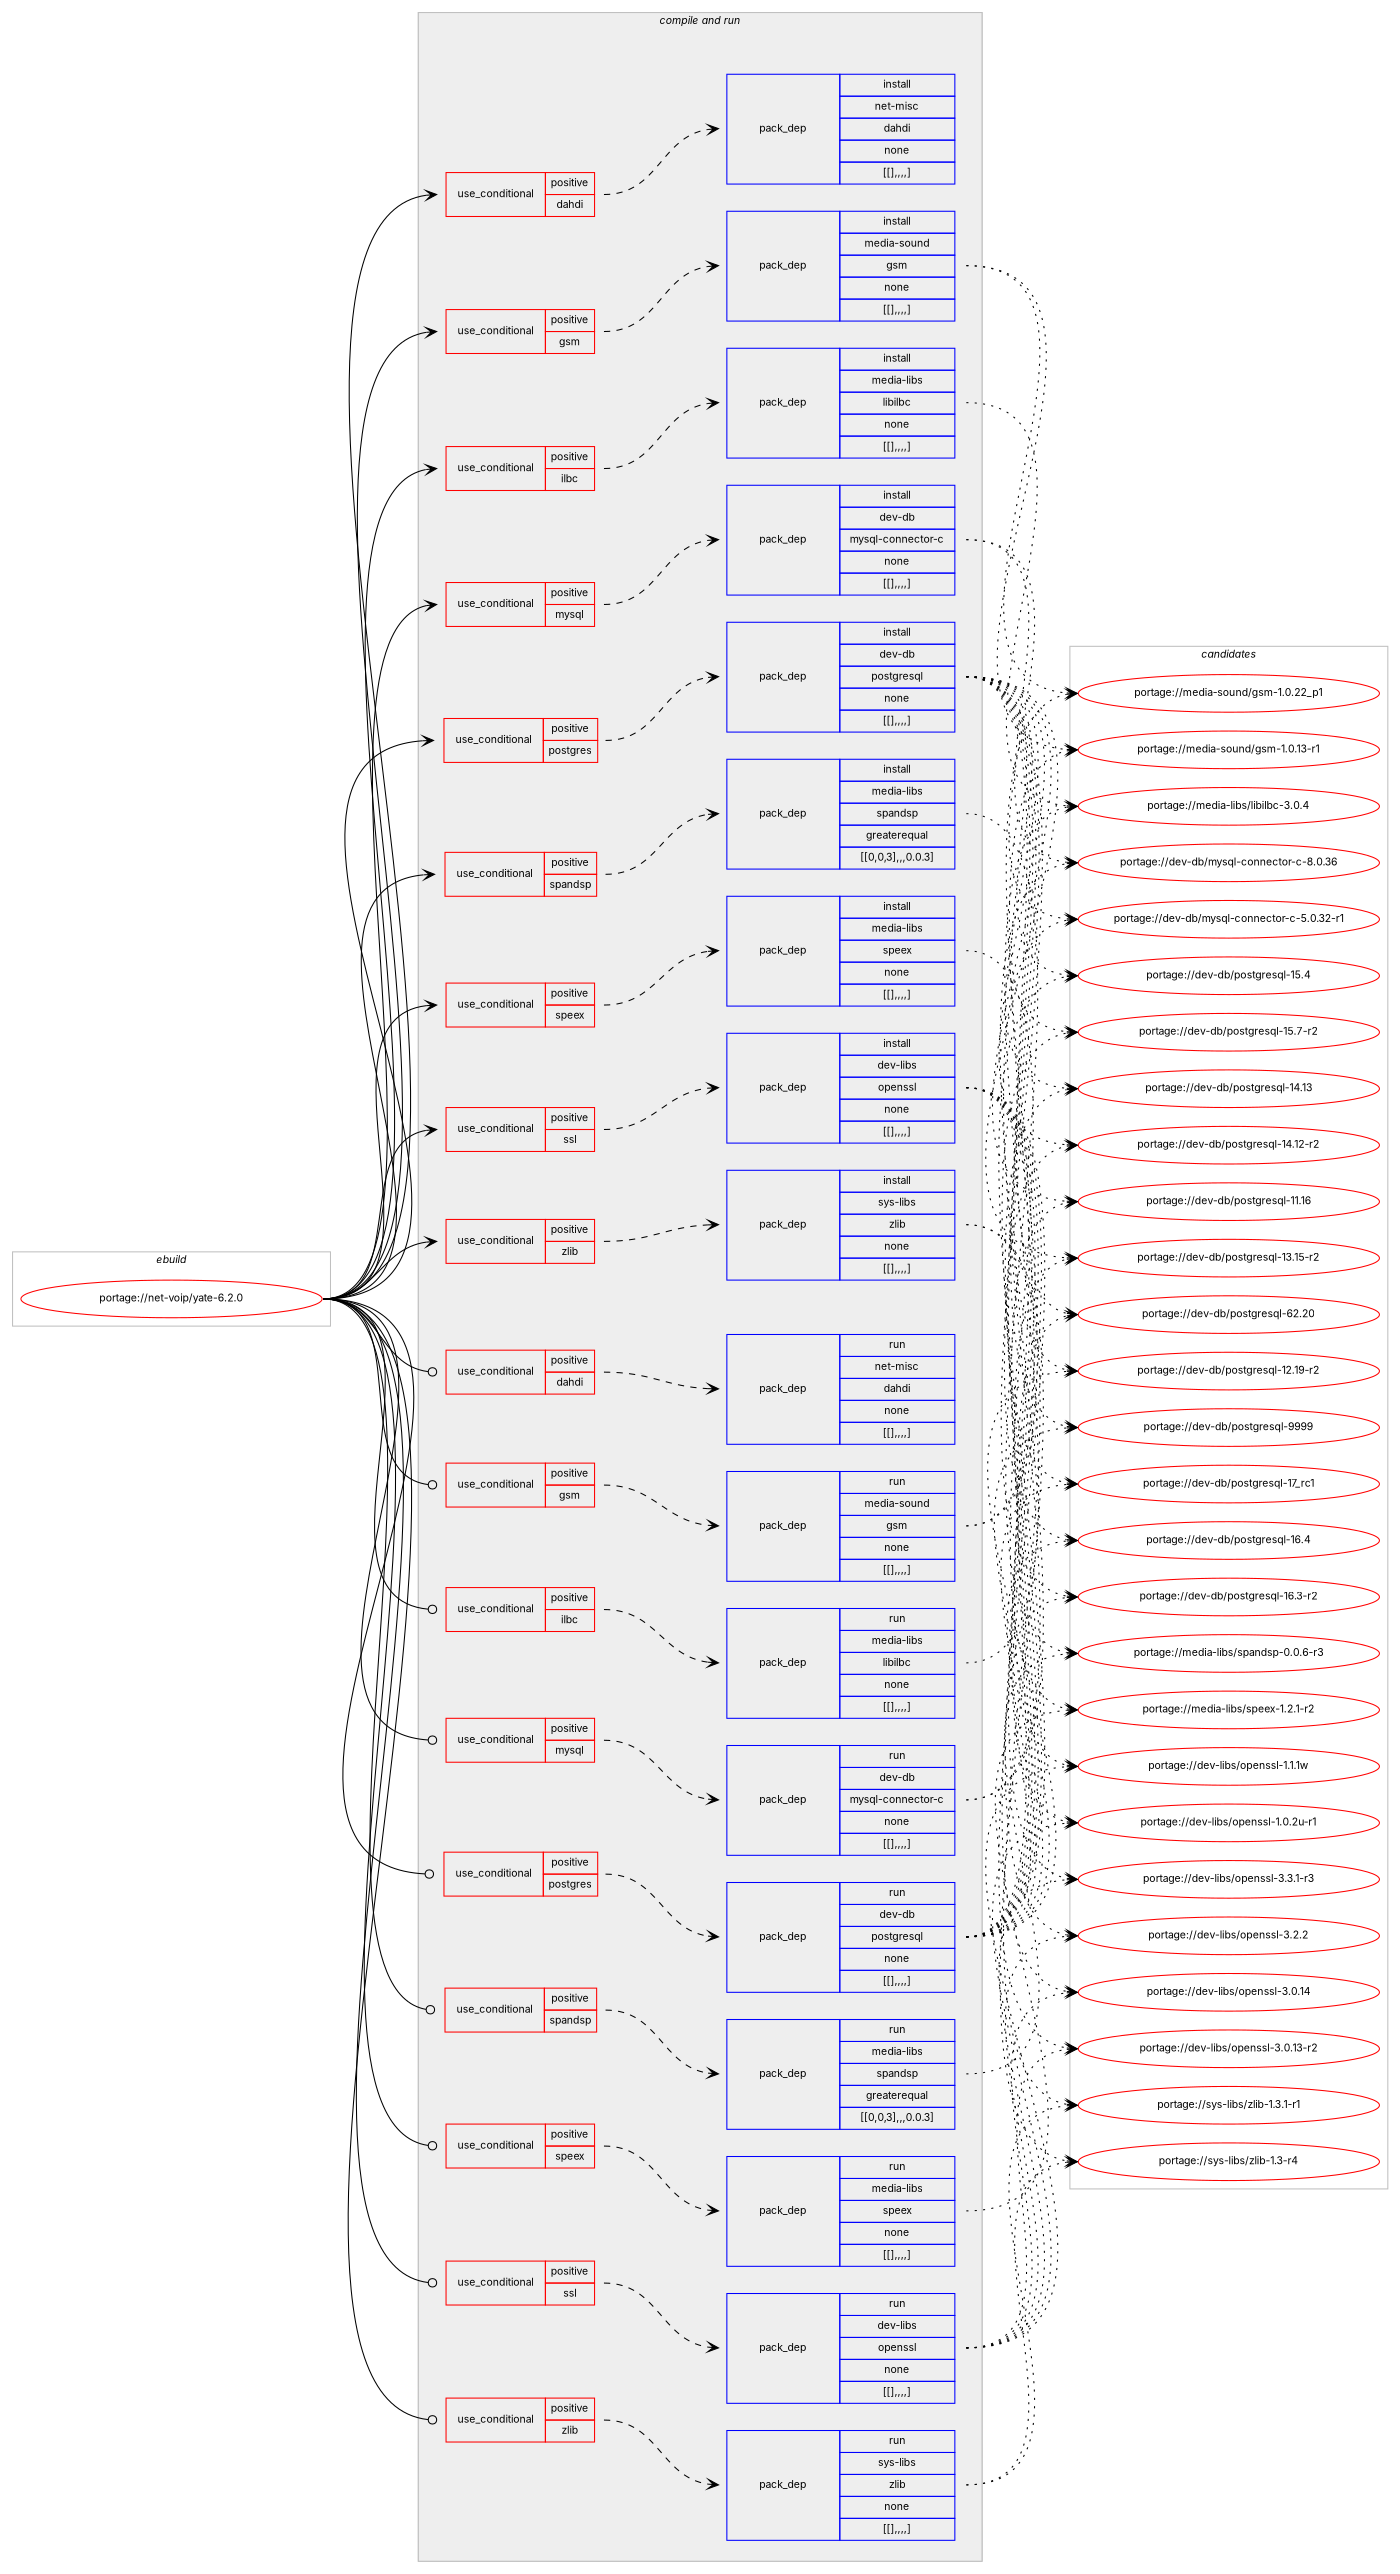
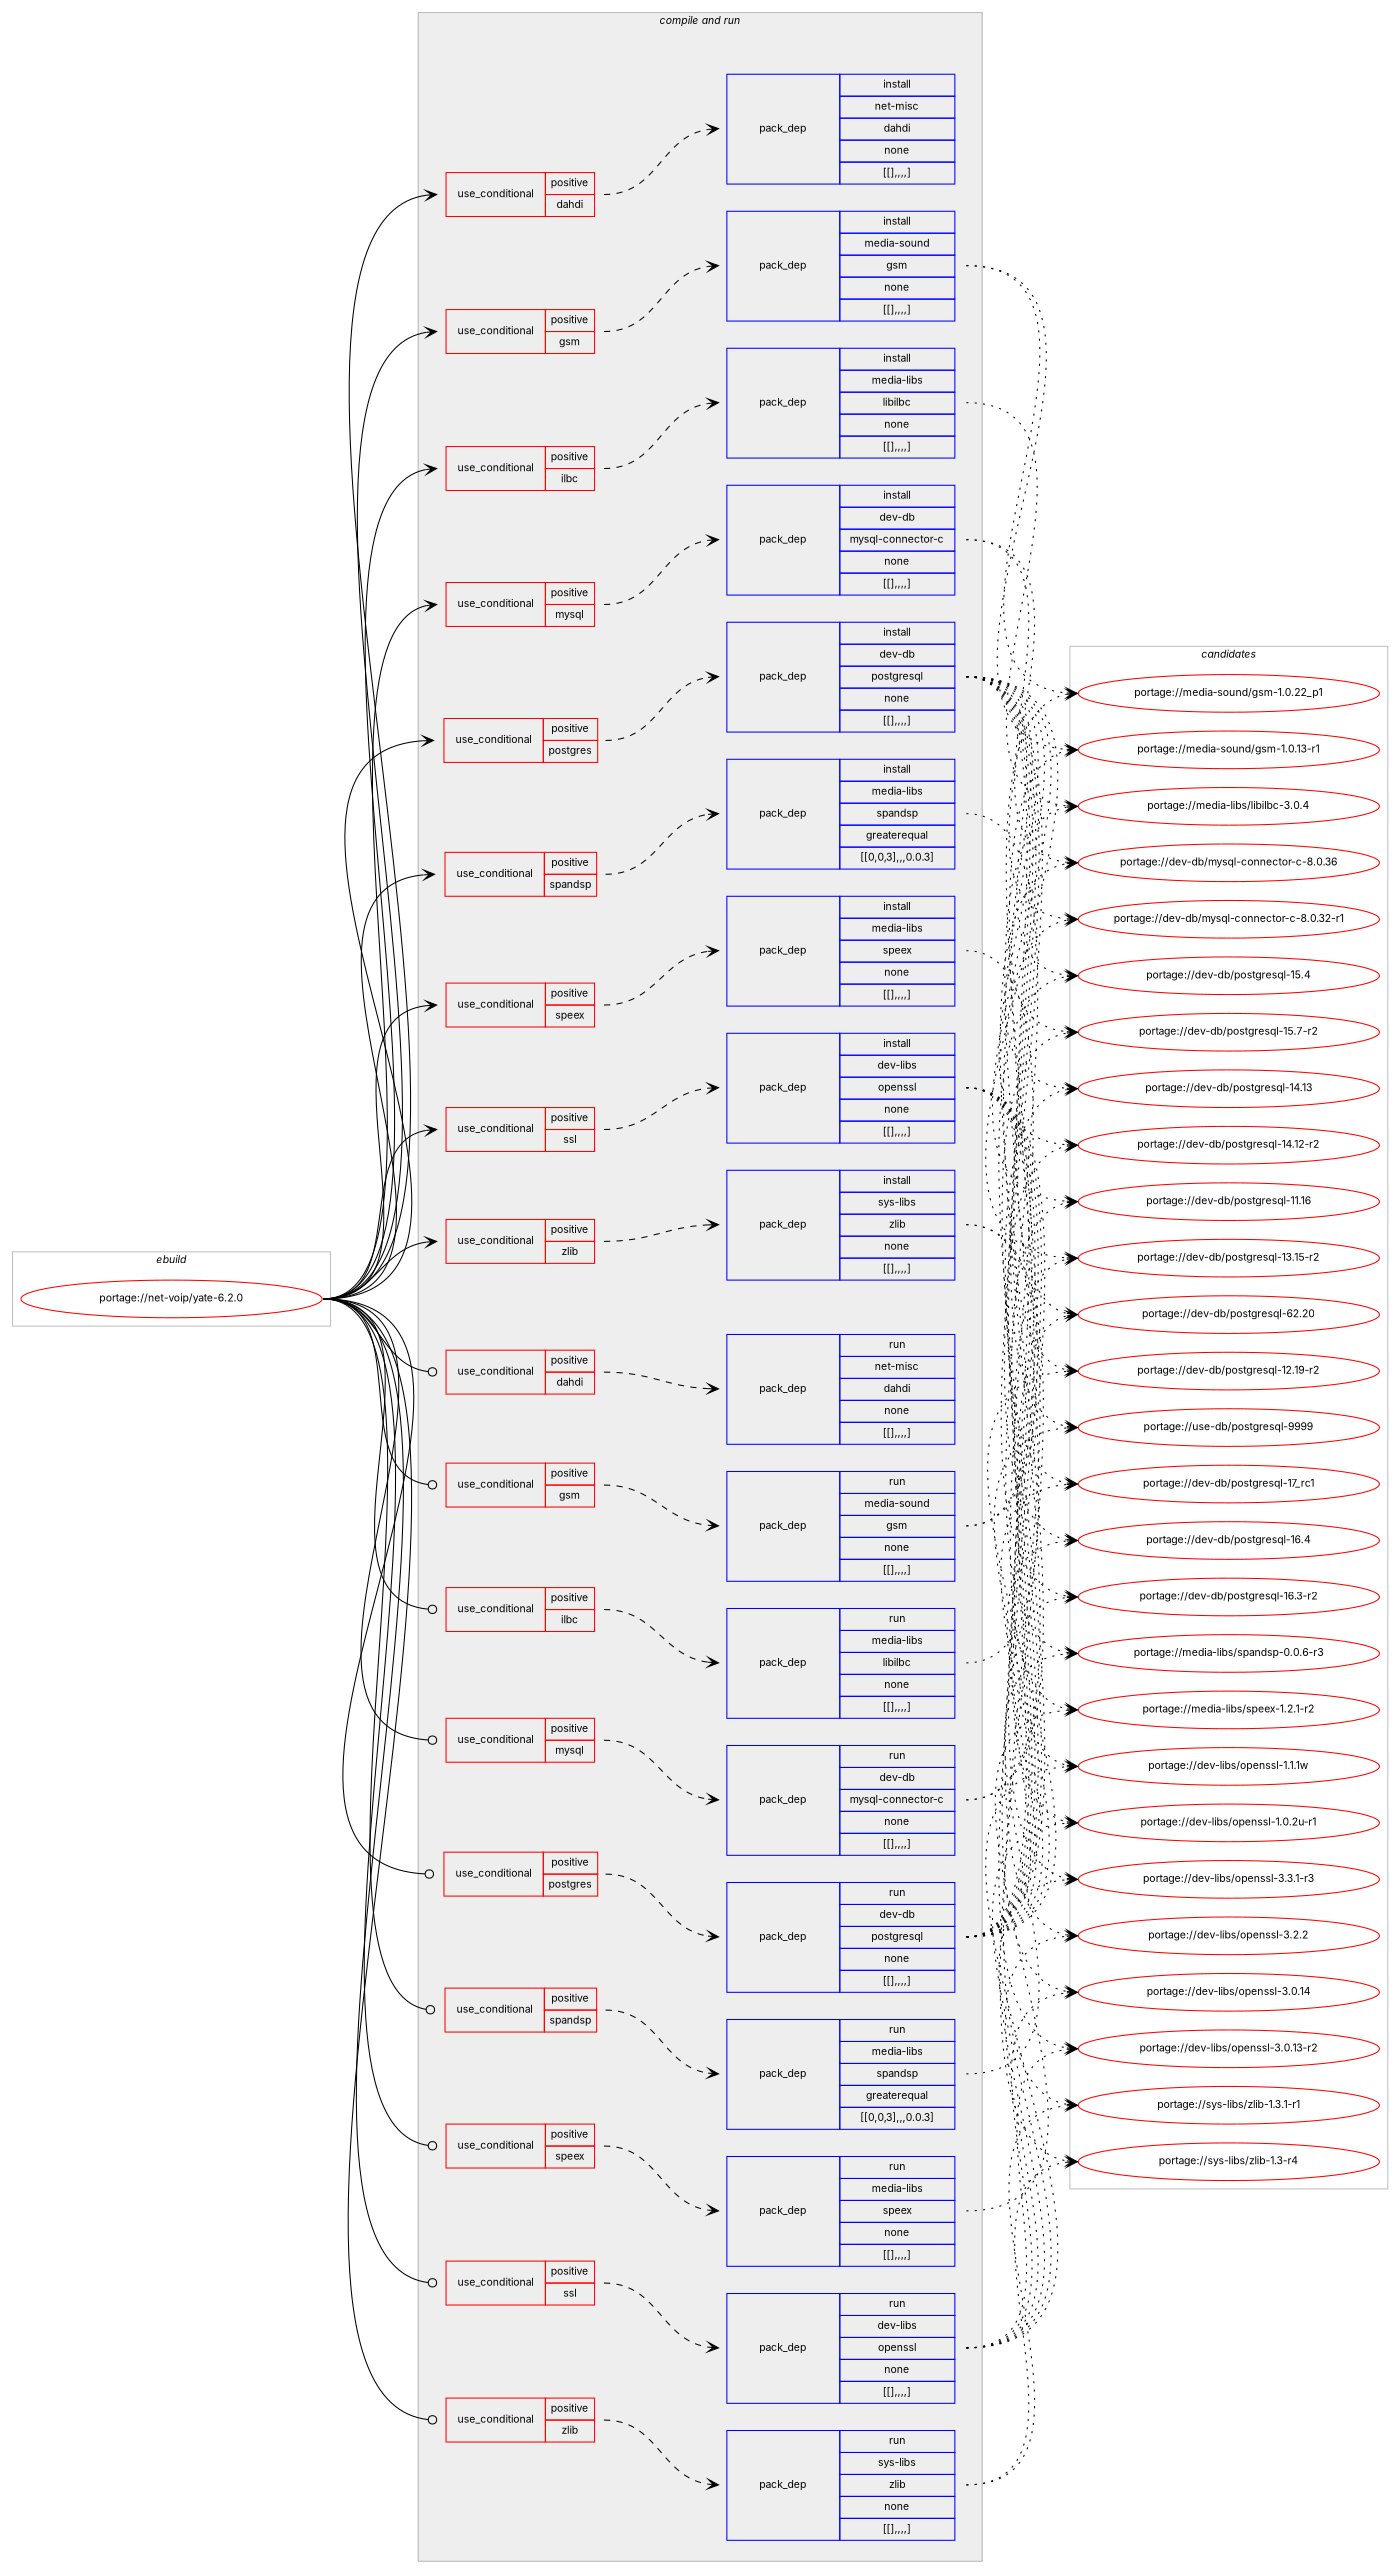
(1229, 919) -> (1229, 919)
(1229, 1428) -> (1229, 1428)
